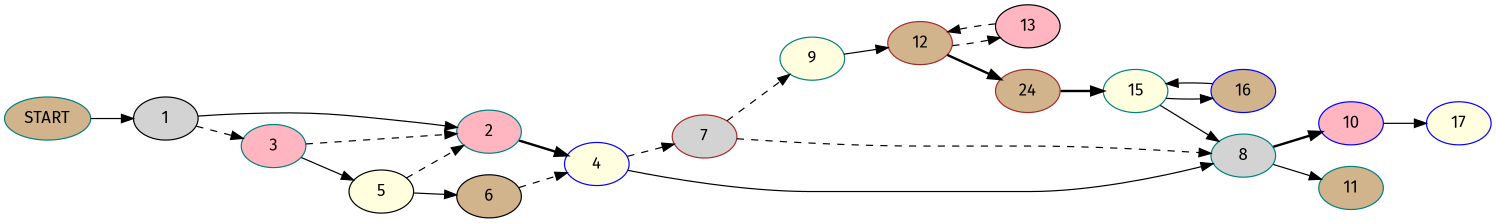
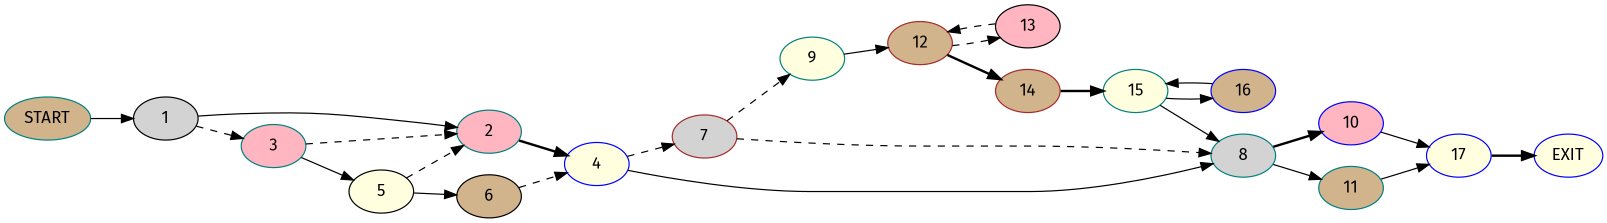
(1028, 91) -> (1028, 91)
none -> (1568, 156)
none -> (1399, 174)
